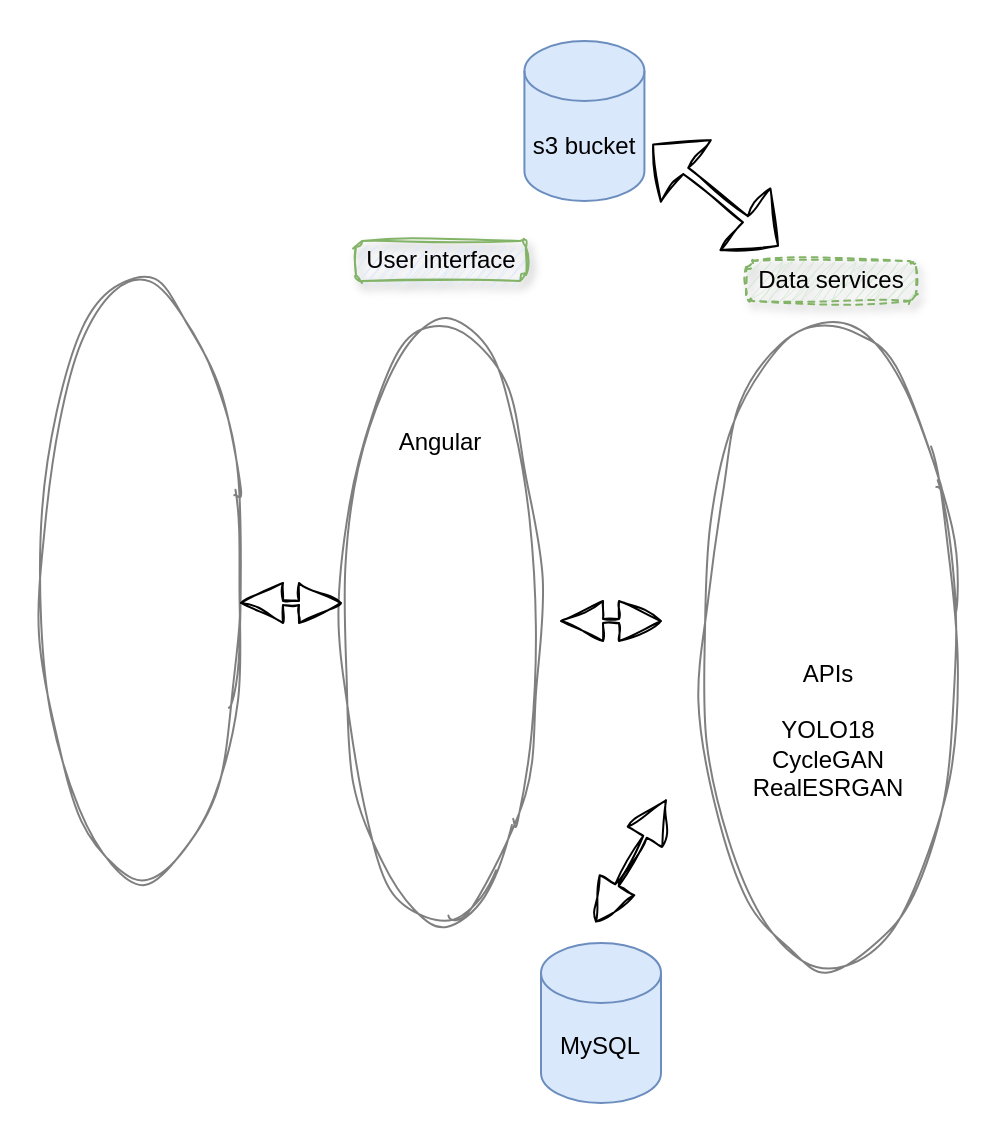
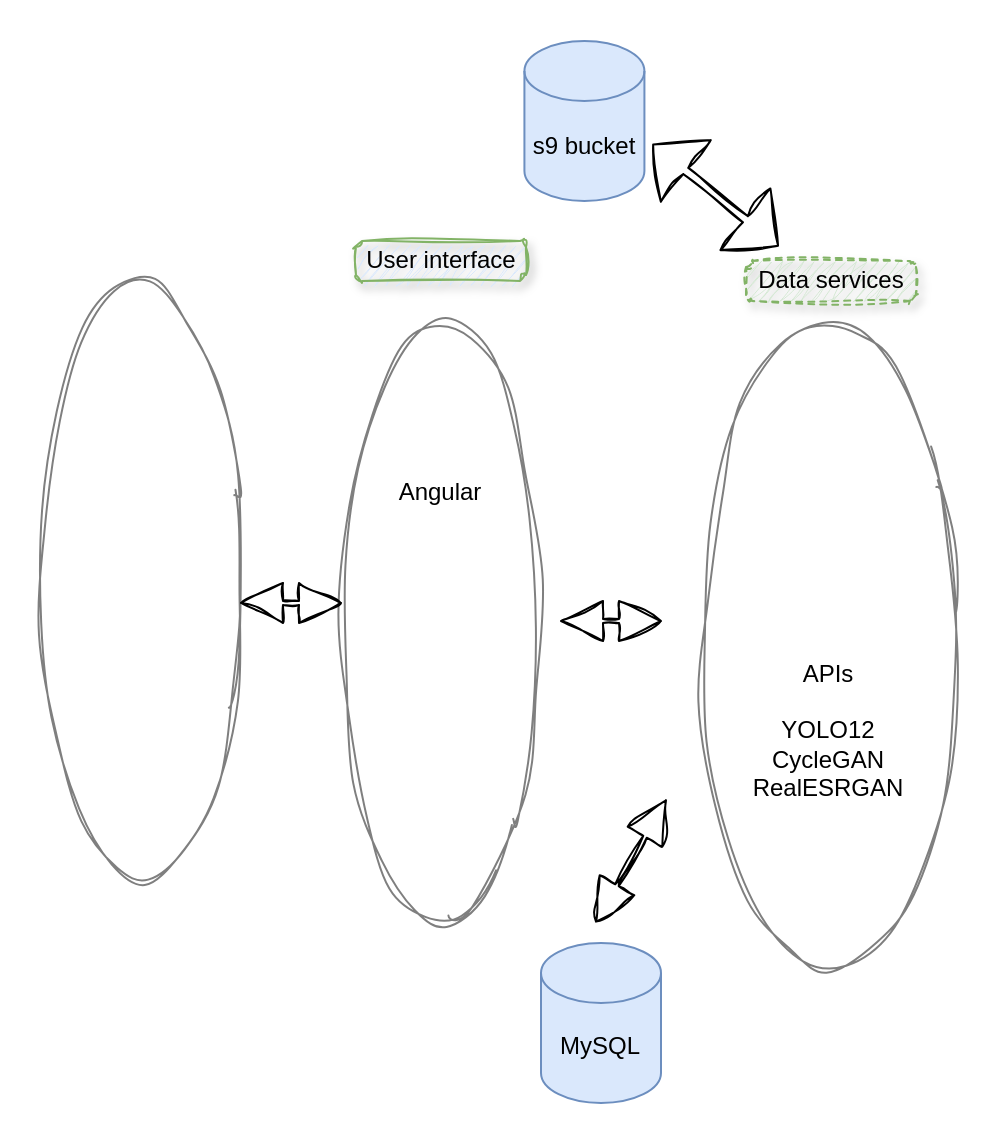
(585, 147) -> (585, 147)
(441, 443) -> (441, 493)
(829, 645) -> (829, 645)
